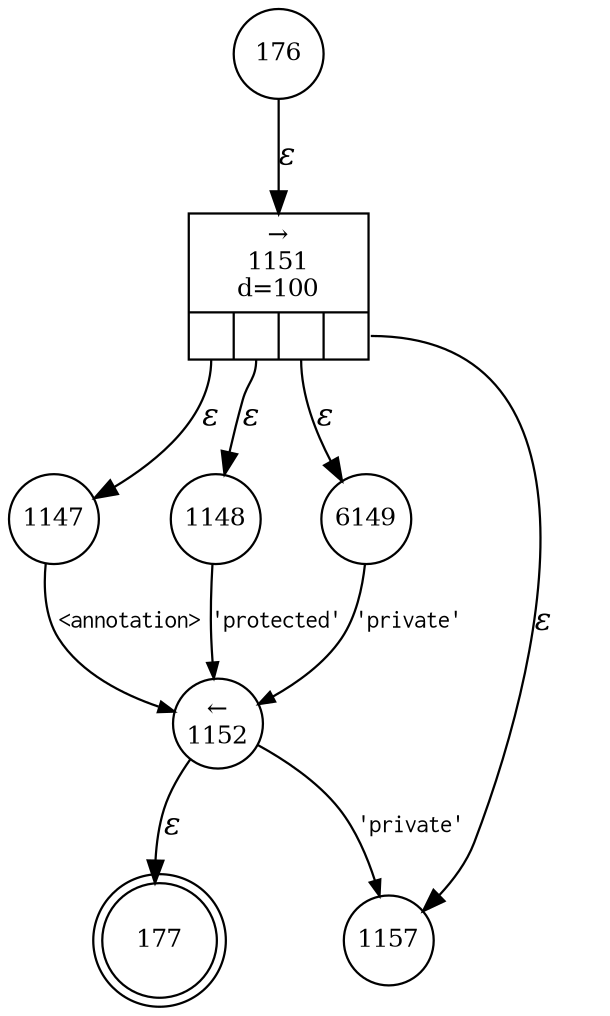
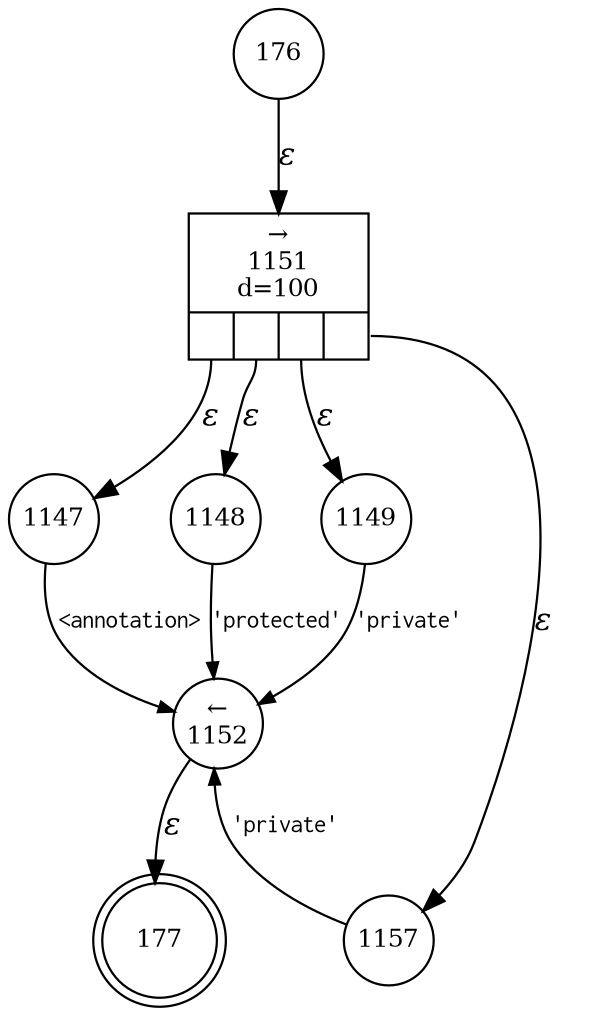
(366, 519) -> (366, 519)
(332, 800) -> (259, 874)
